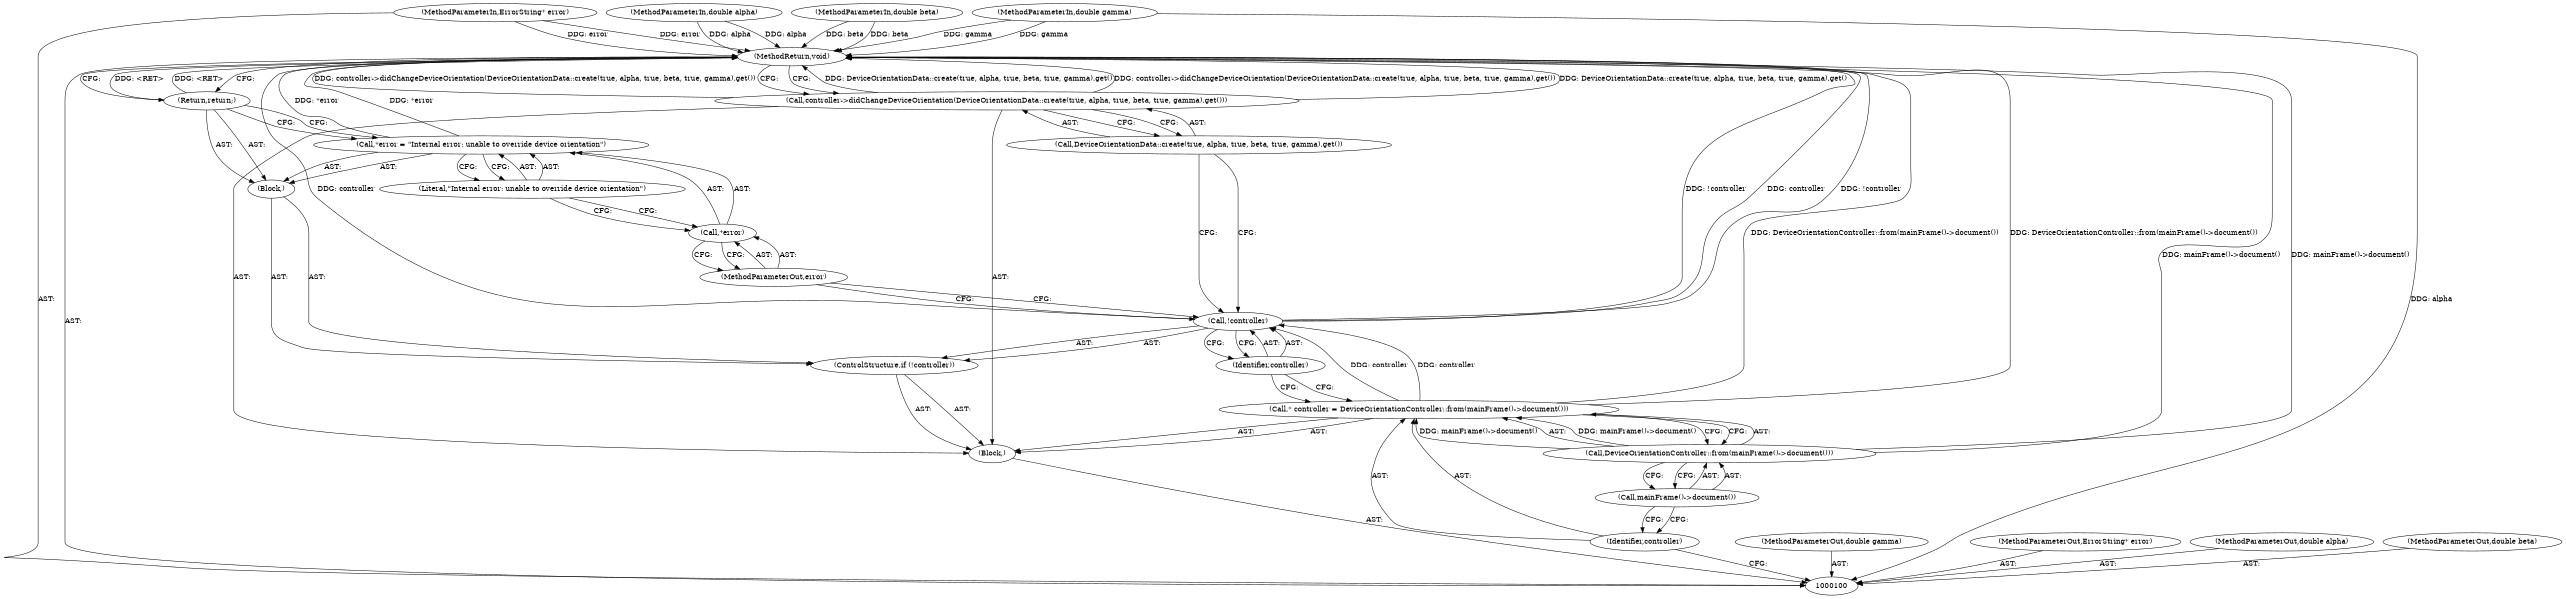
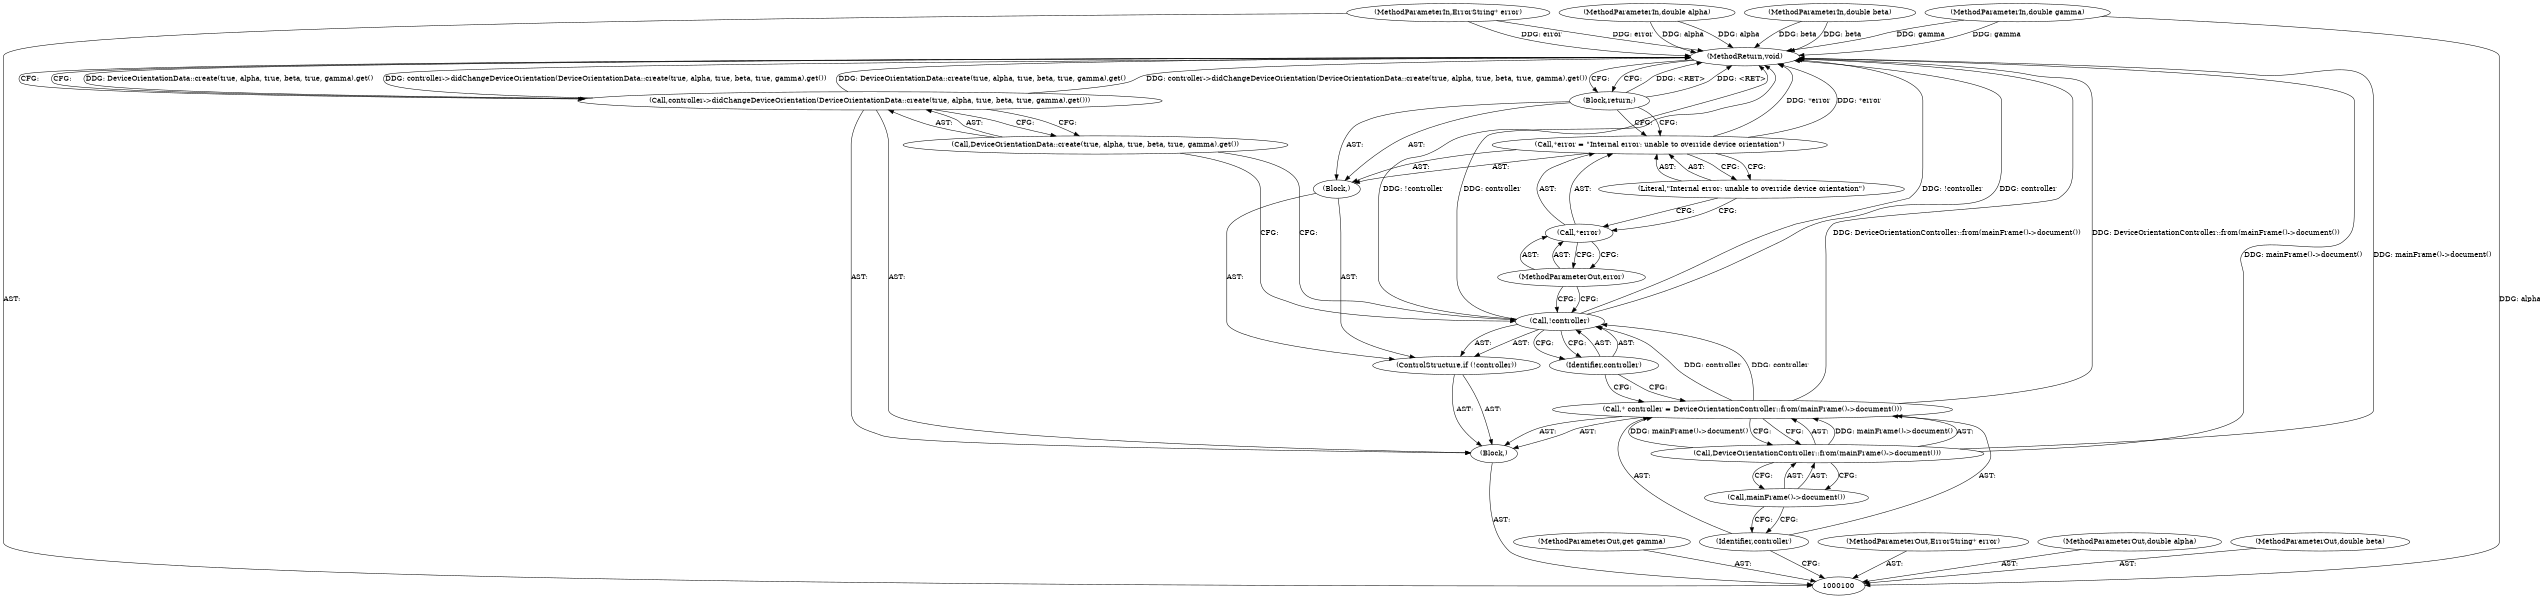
(207, 101) -> (1610, 101)
(1832, 542) -> (1602, 542)
(294, 568) -> none
